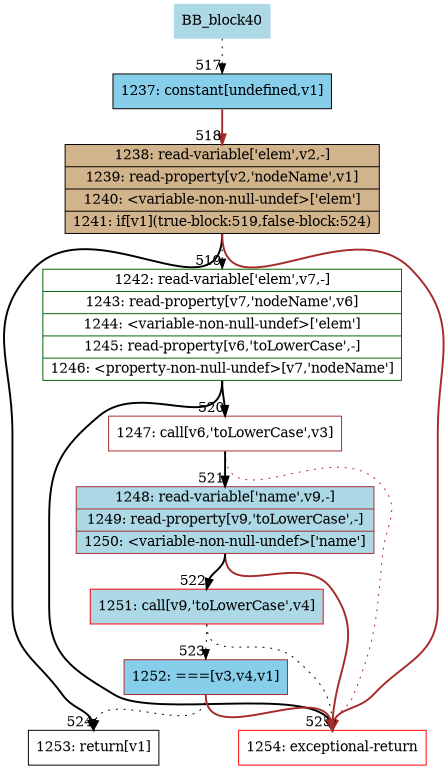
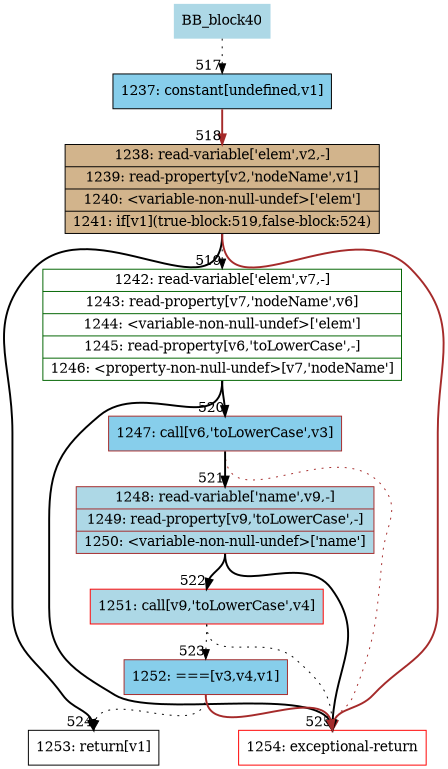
(225, 434) -> (225, 434)
(334, 594) -> (334, 594)
